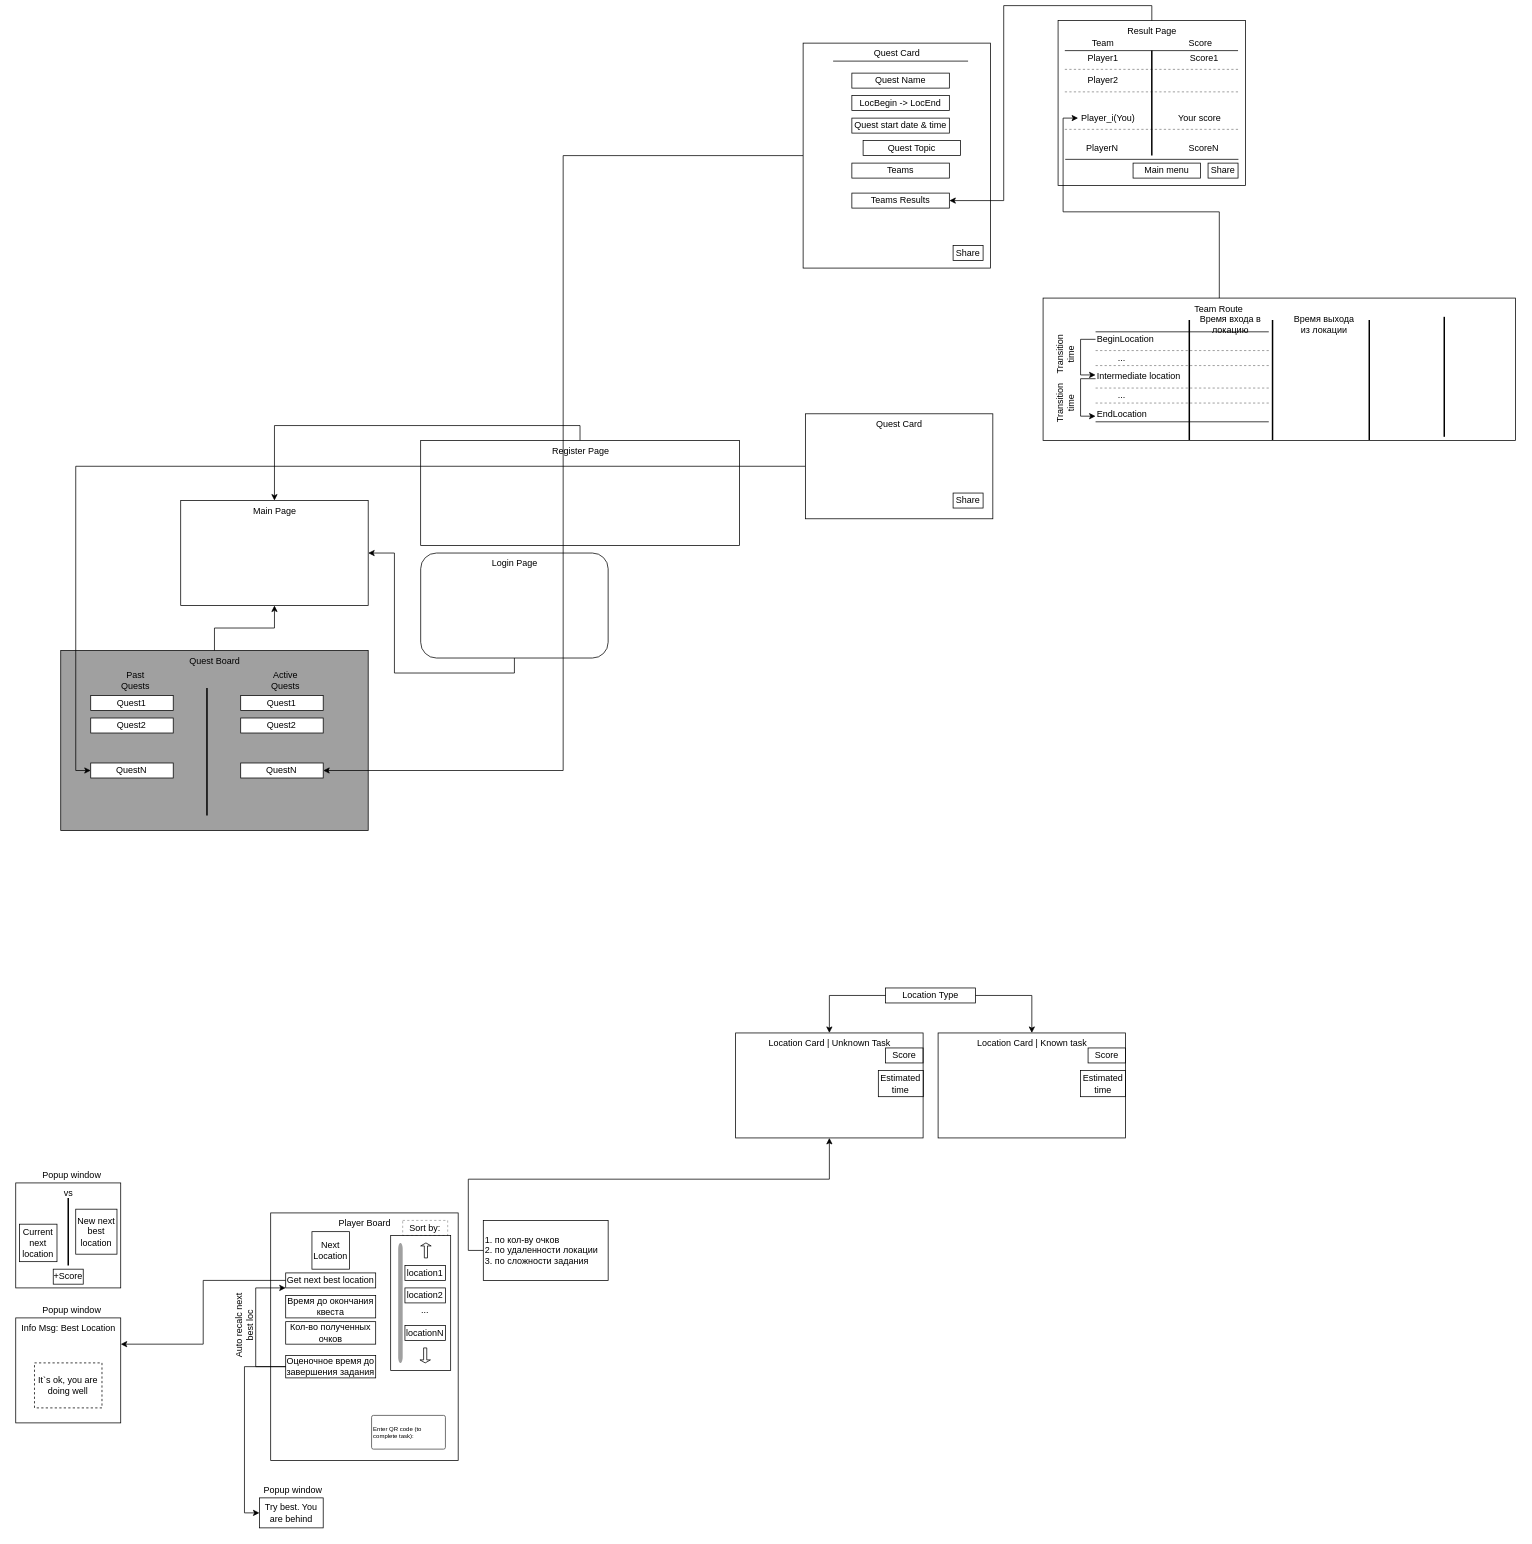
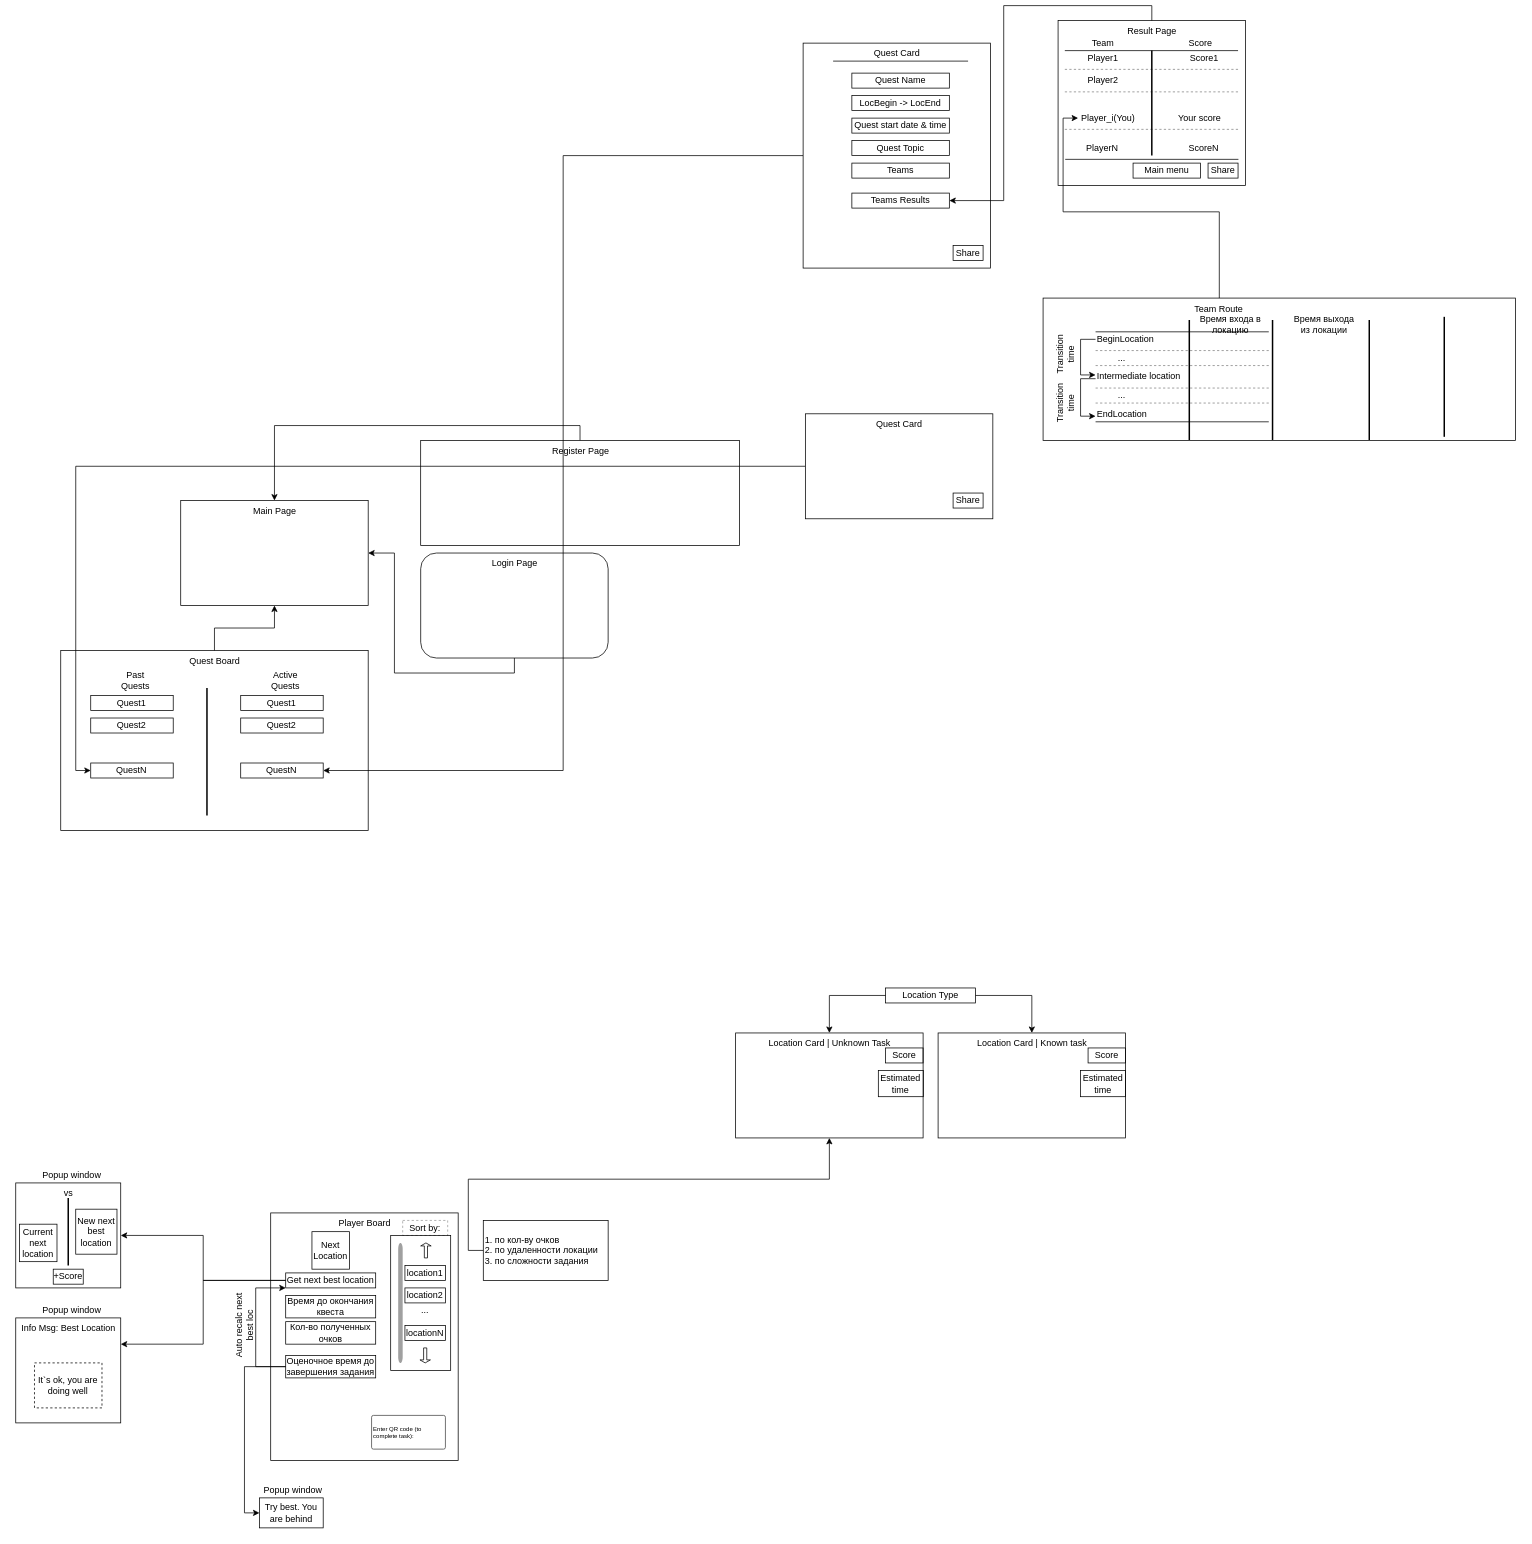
(912, 148) -> (900, 148)
(214, 741) -> (214, 741)
none -> (186, 1236)
